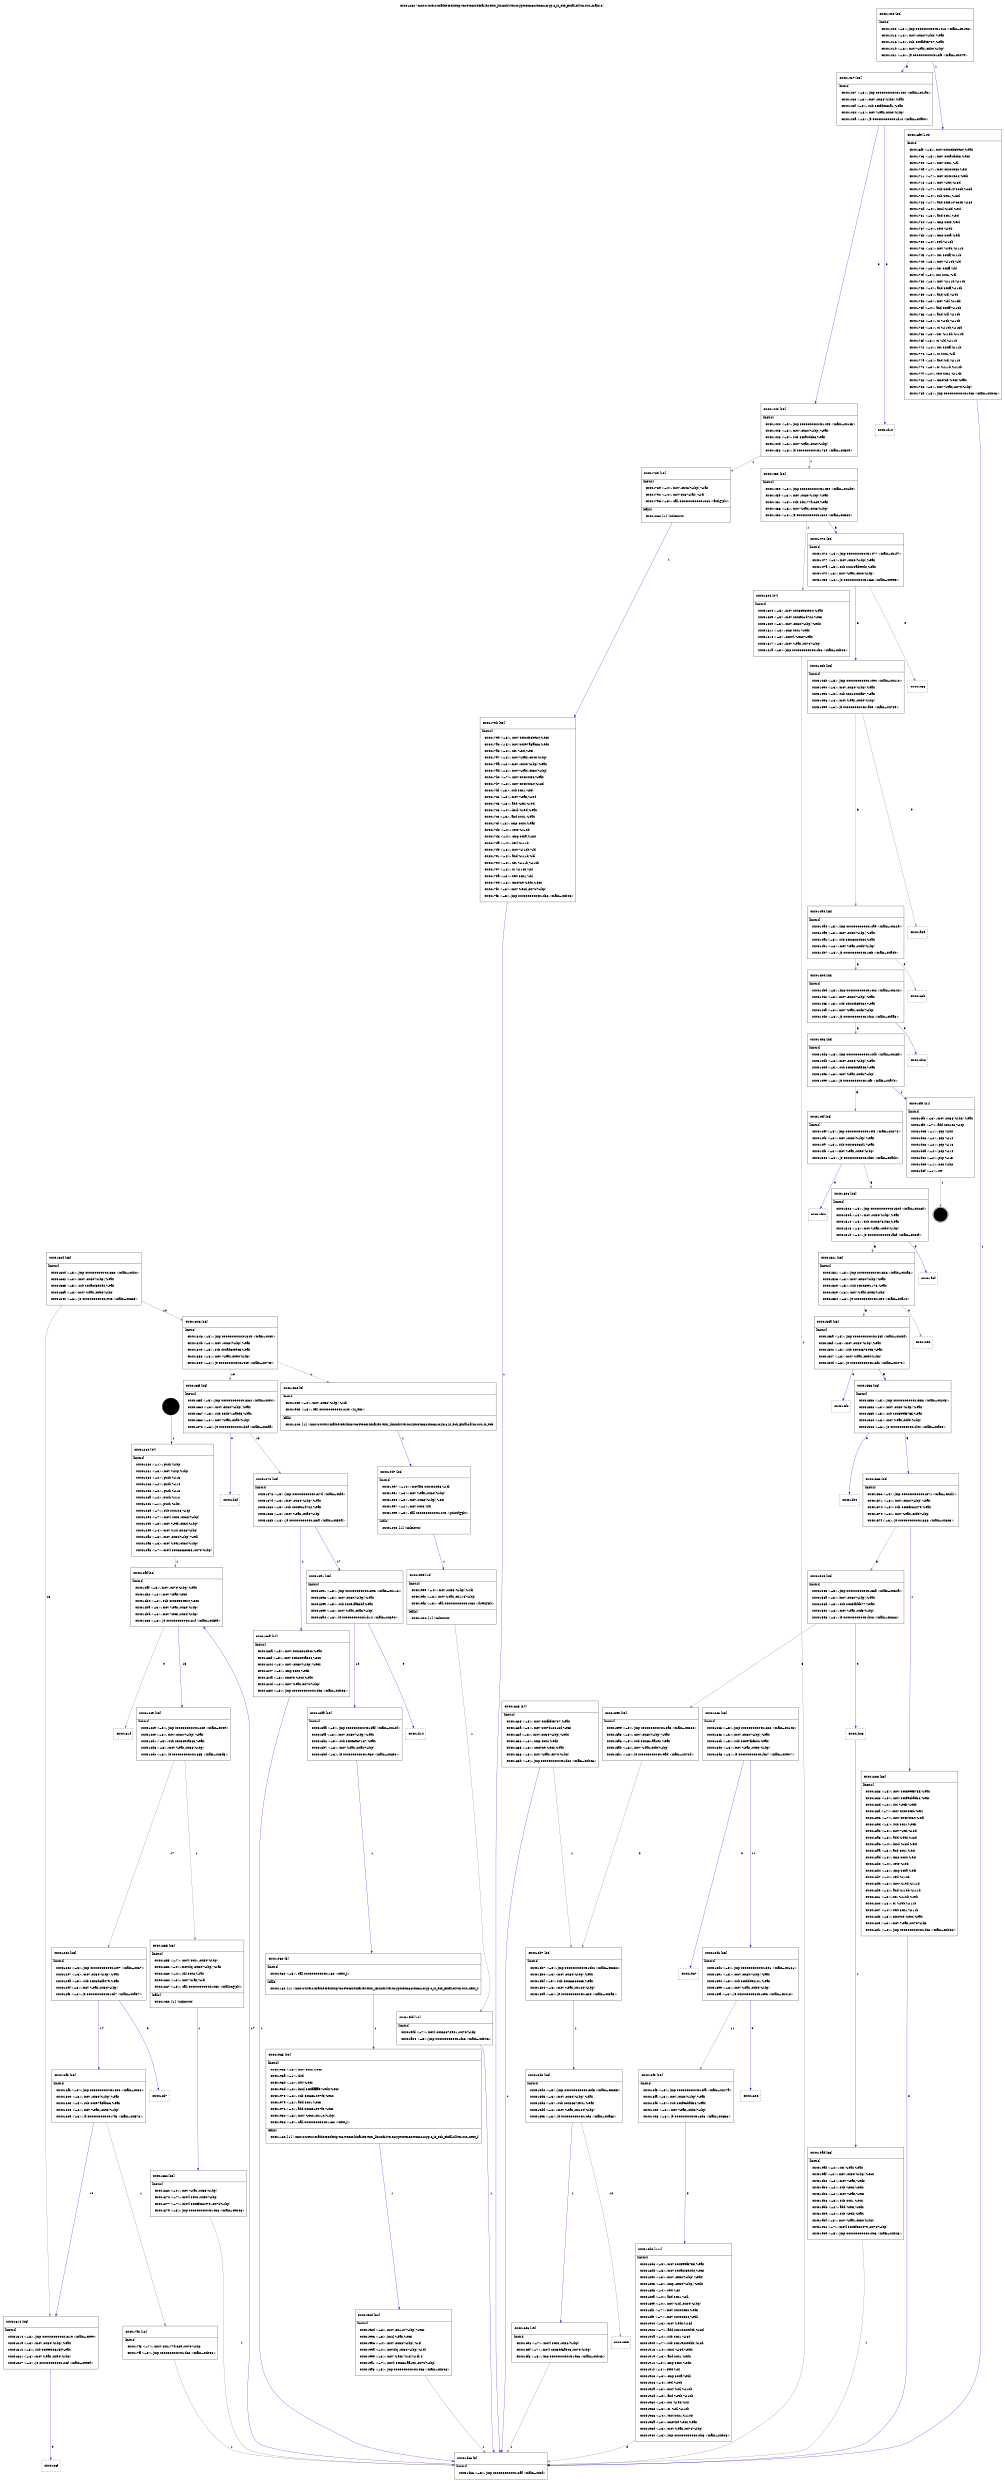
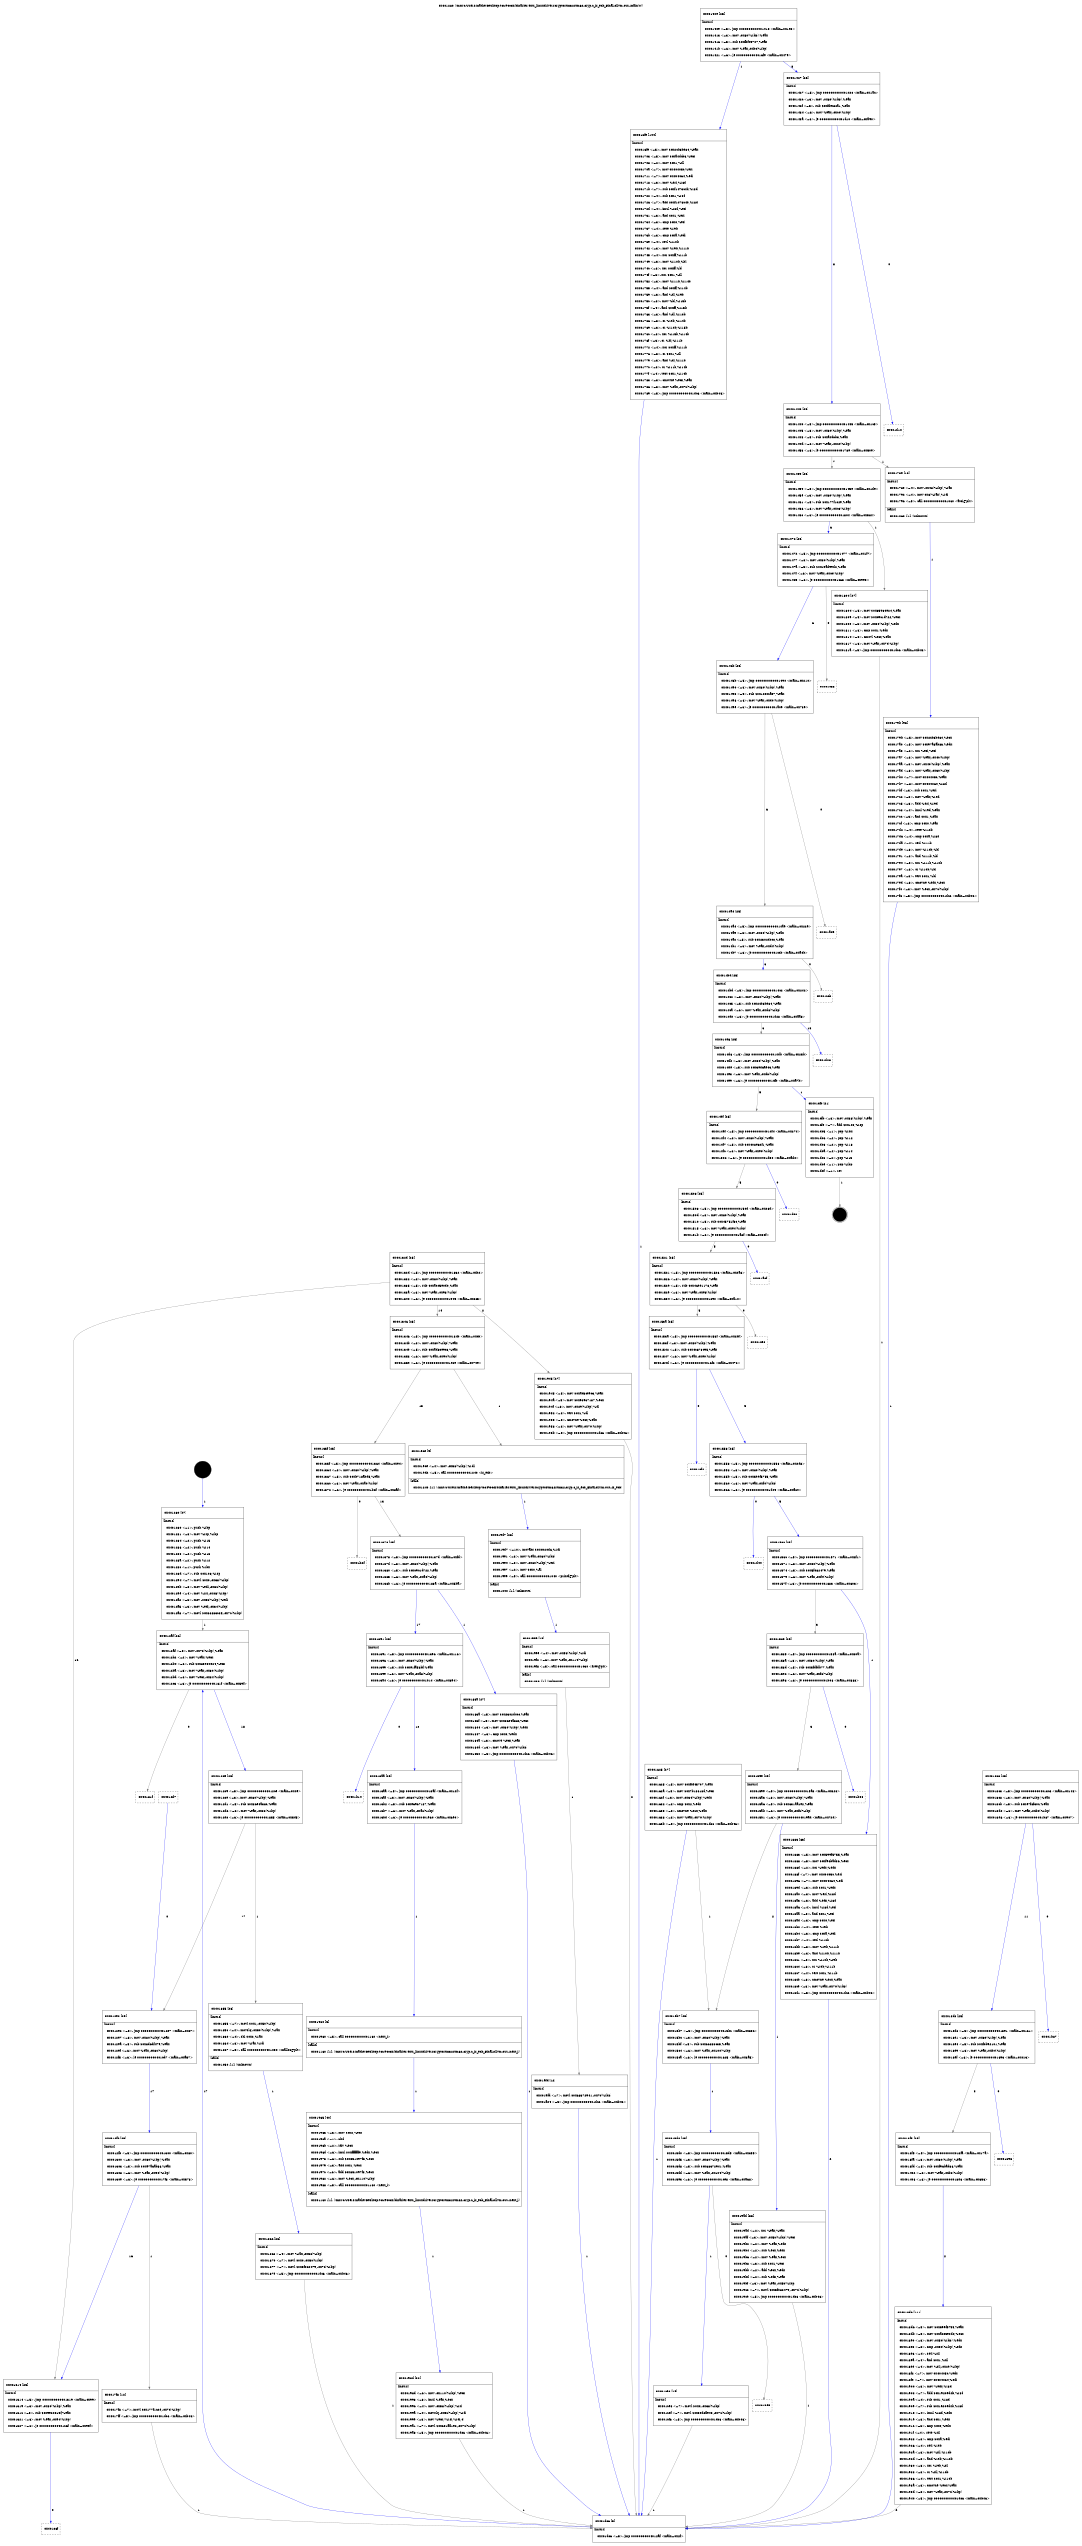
(856, 963) -> (763, 963)
(904, 1028) -> (809, 1028)
none -> (583, 1406)
(230, 1463) -> (357, 1526)
(856, 1942) -> (776, 2016)
(732, 2028) -> (974, 2092)
(144, 2042) -> (160, 1906)
(611, 2193) -> (726, 2257)
